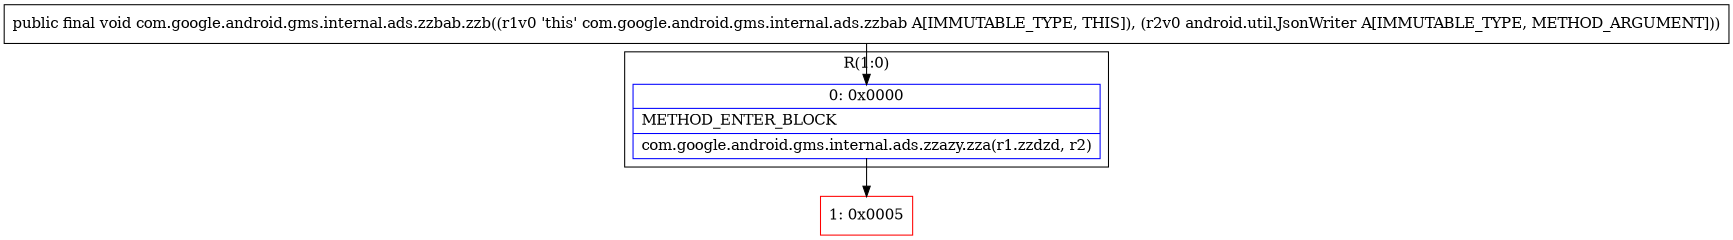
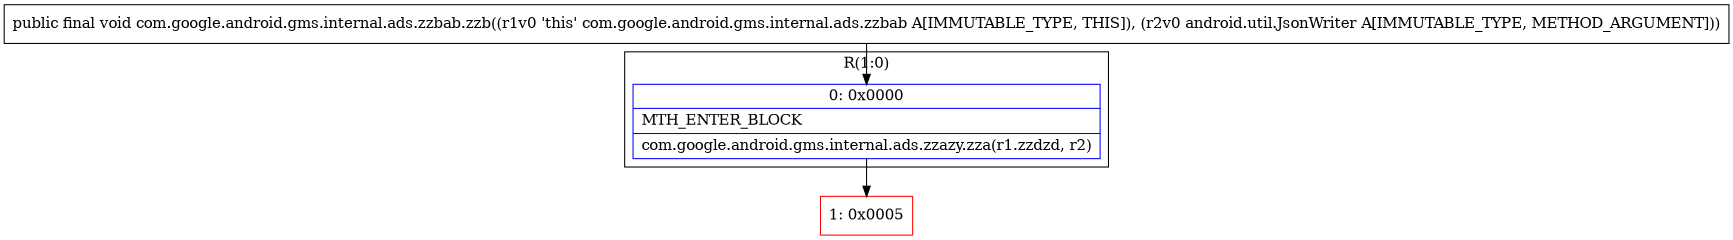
(739, 120) -> (722, 120)
